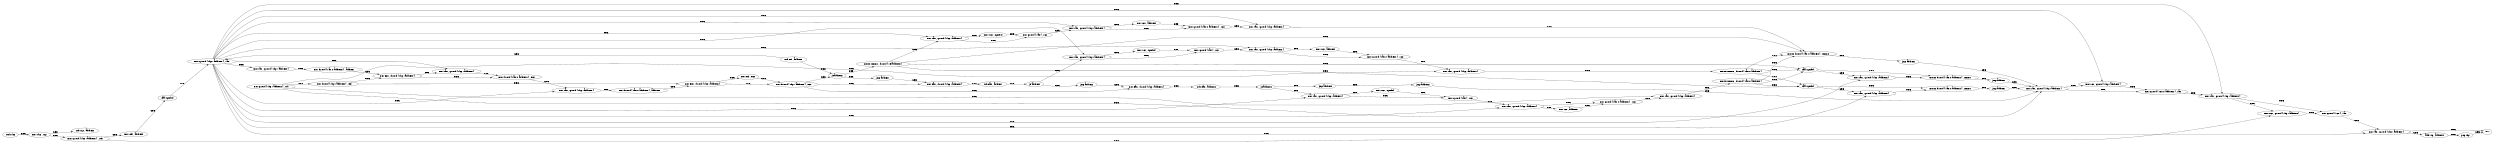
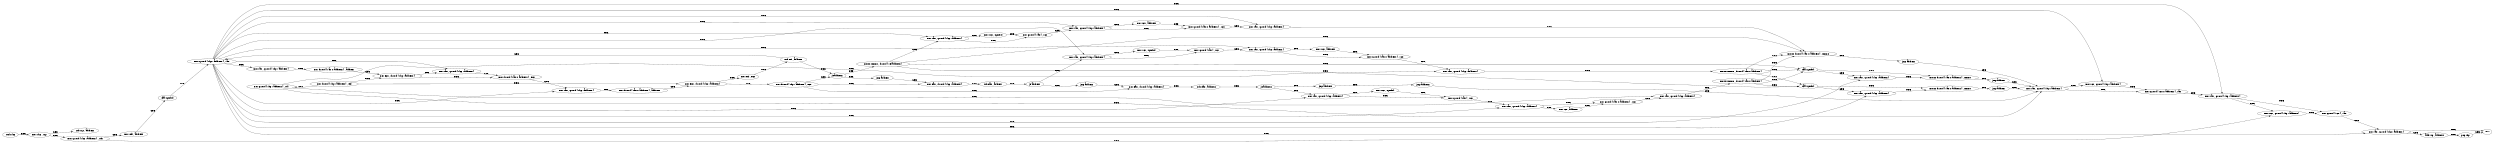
(768, 80) -> (770, 69)
(299, 84) -> (307, 87)
